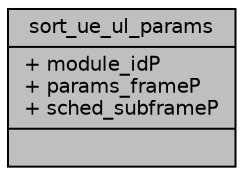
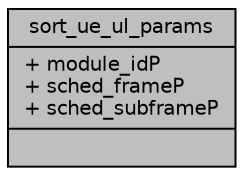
(113, 87) -> (105, 87)
